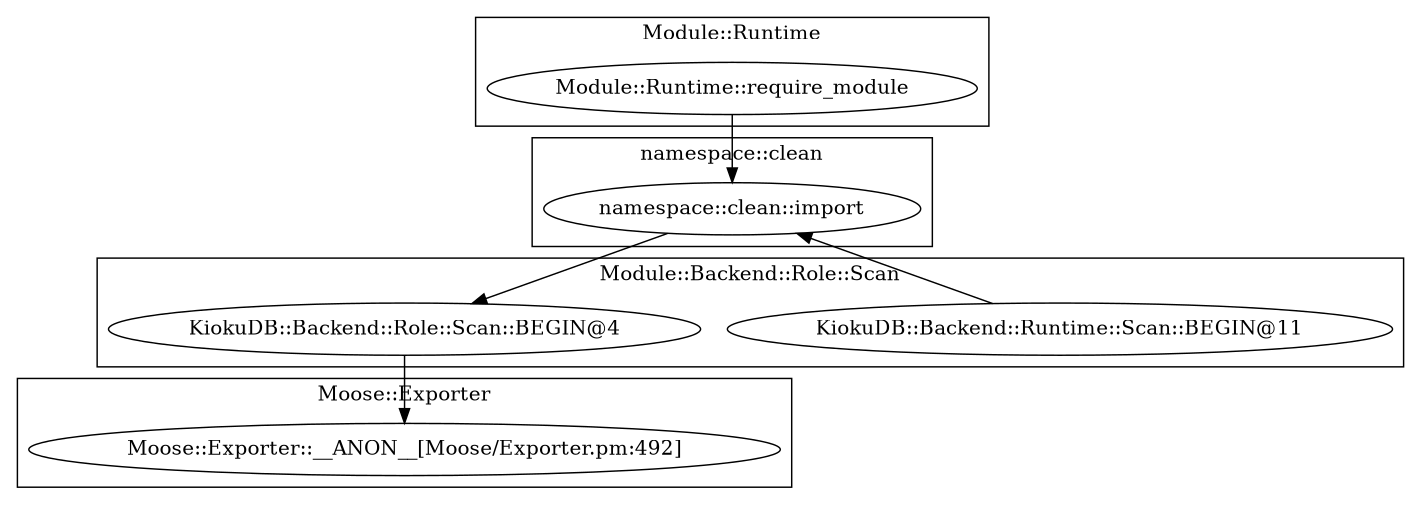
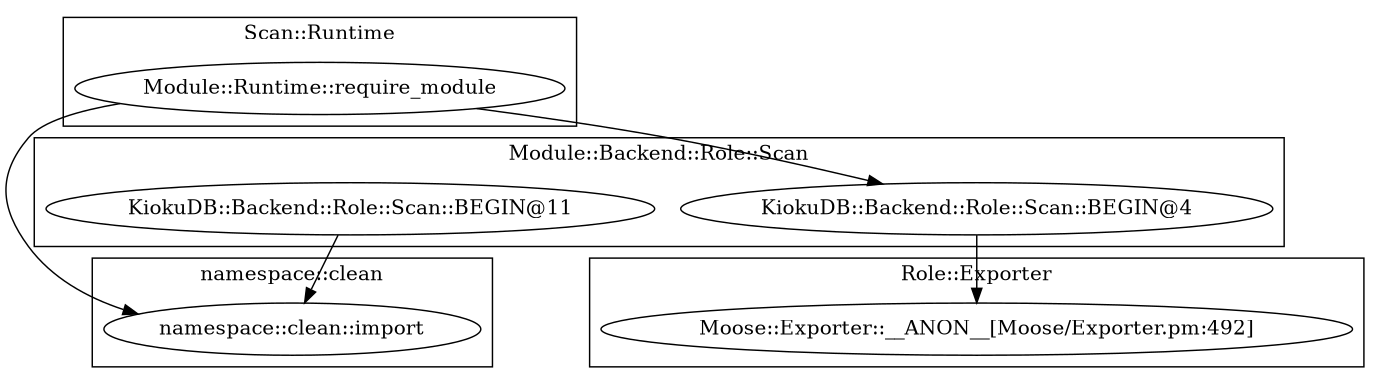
(732, 34) -> (320, 34)
(572, 268) -> (722, 148)
(1060, 329) -> (350, 209)
(405, 395) -> (977, 275)
